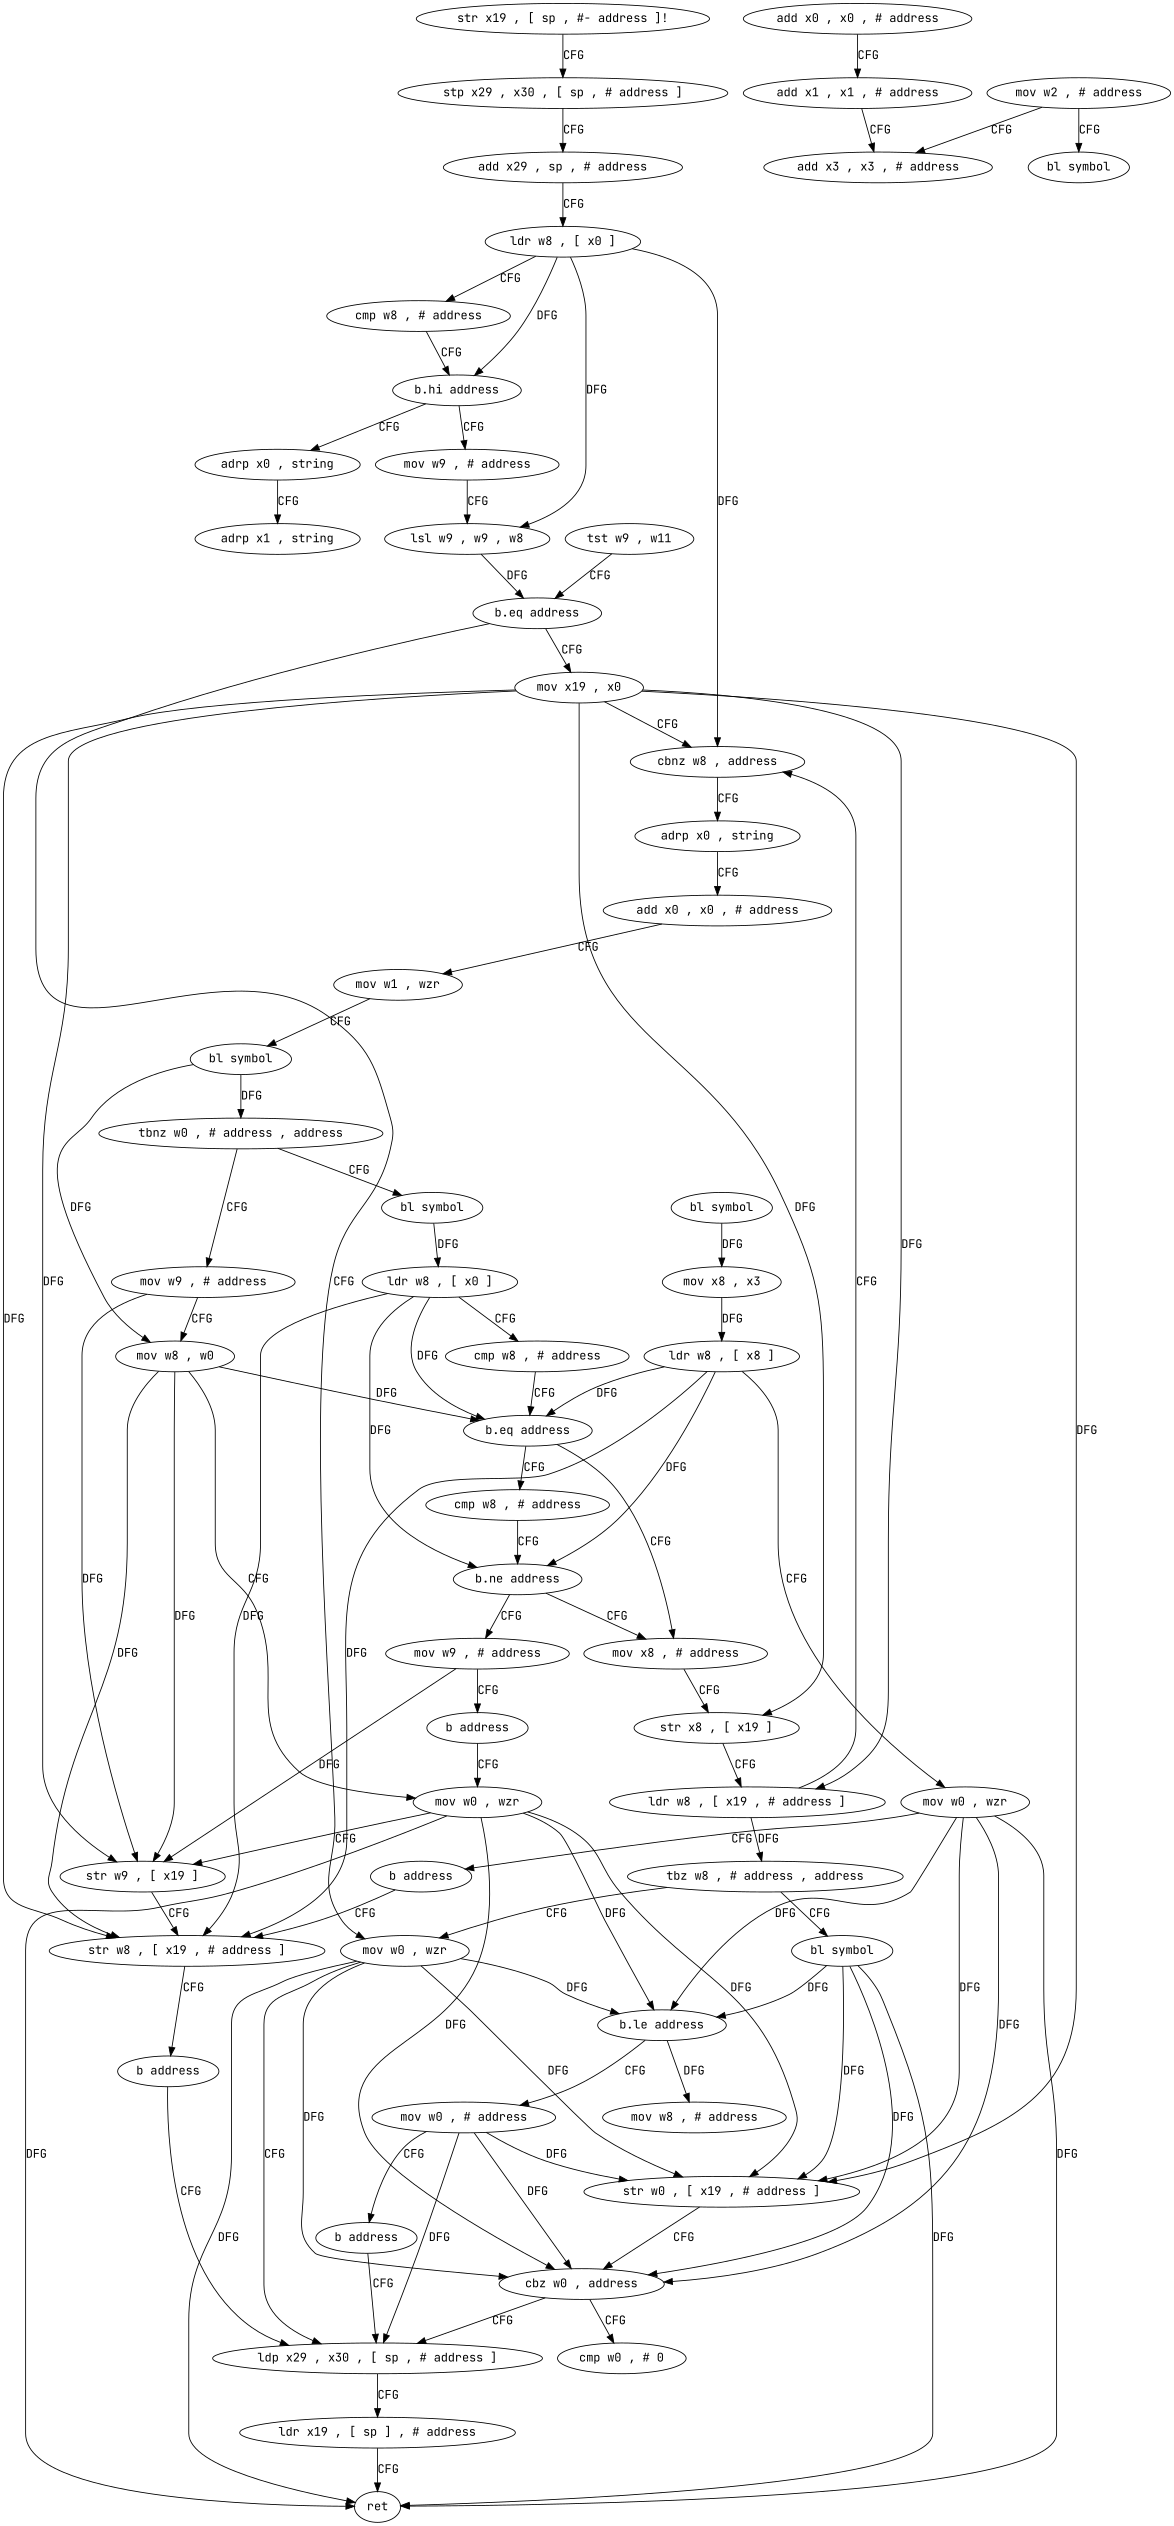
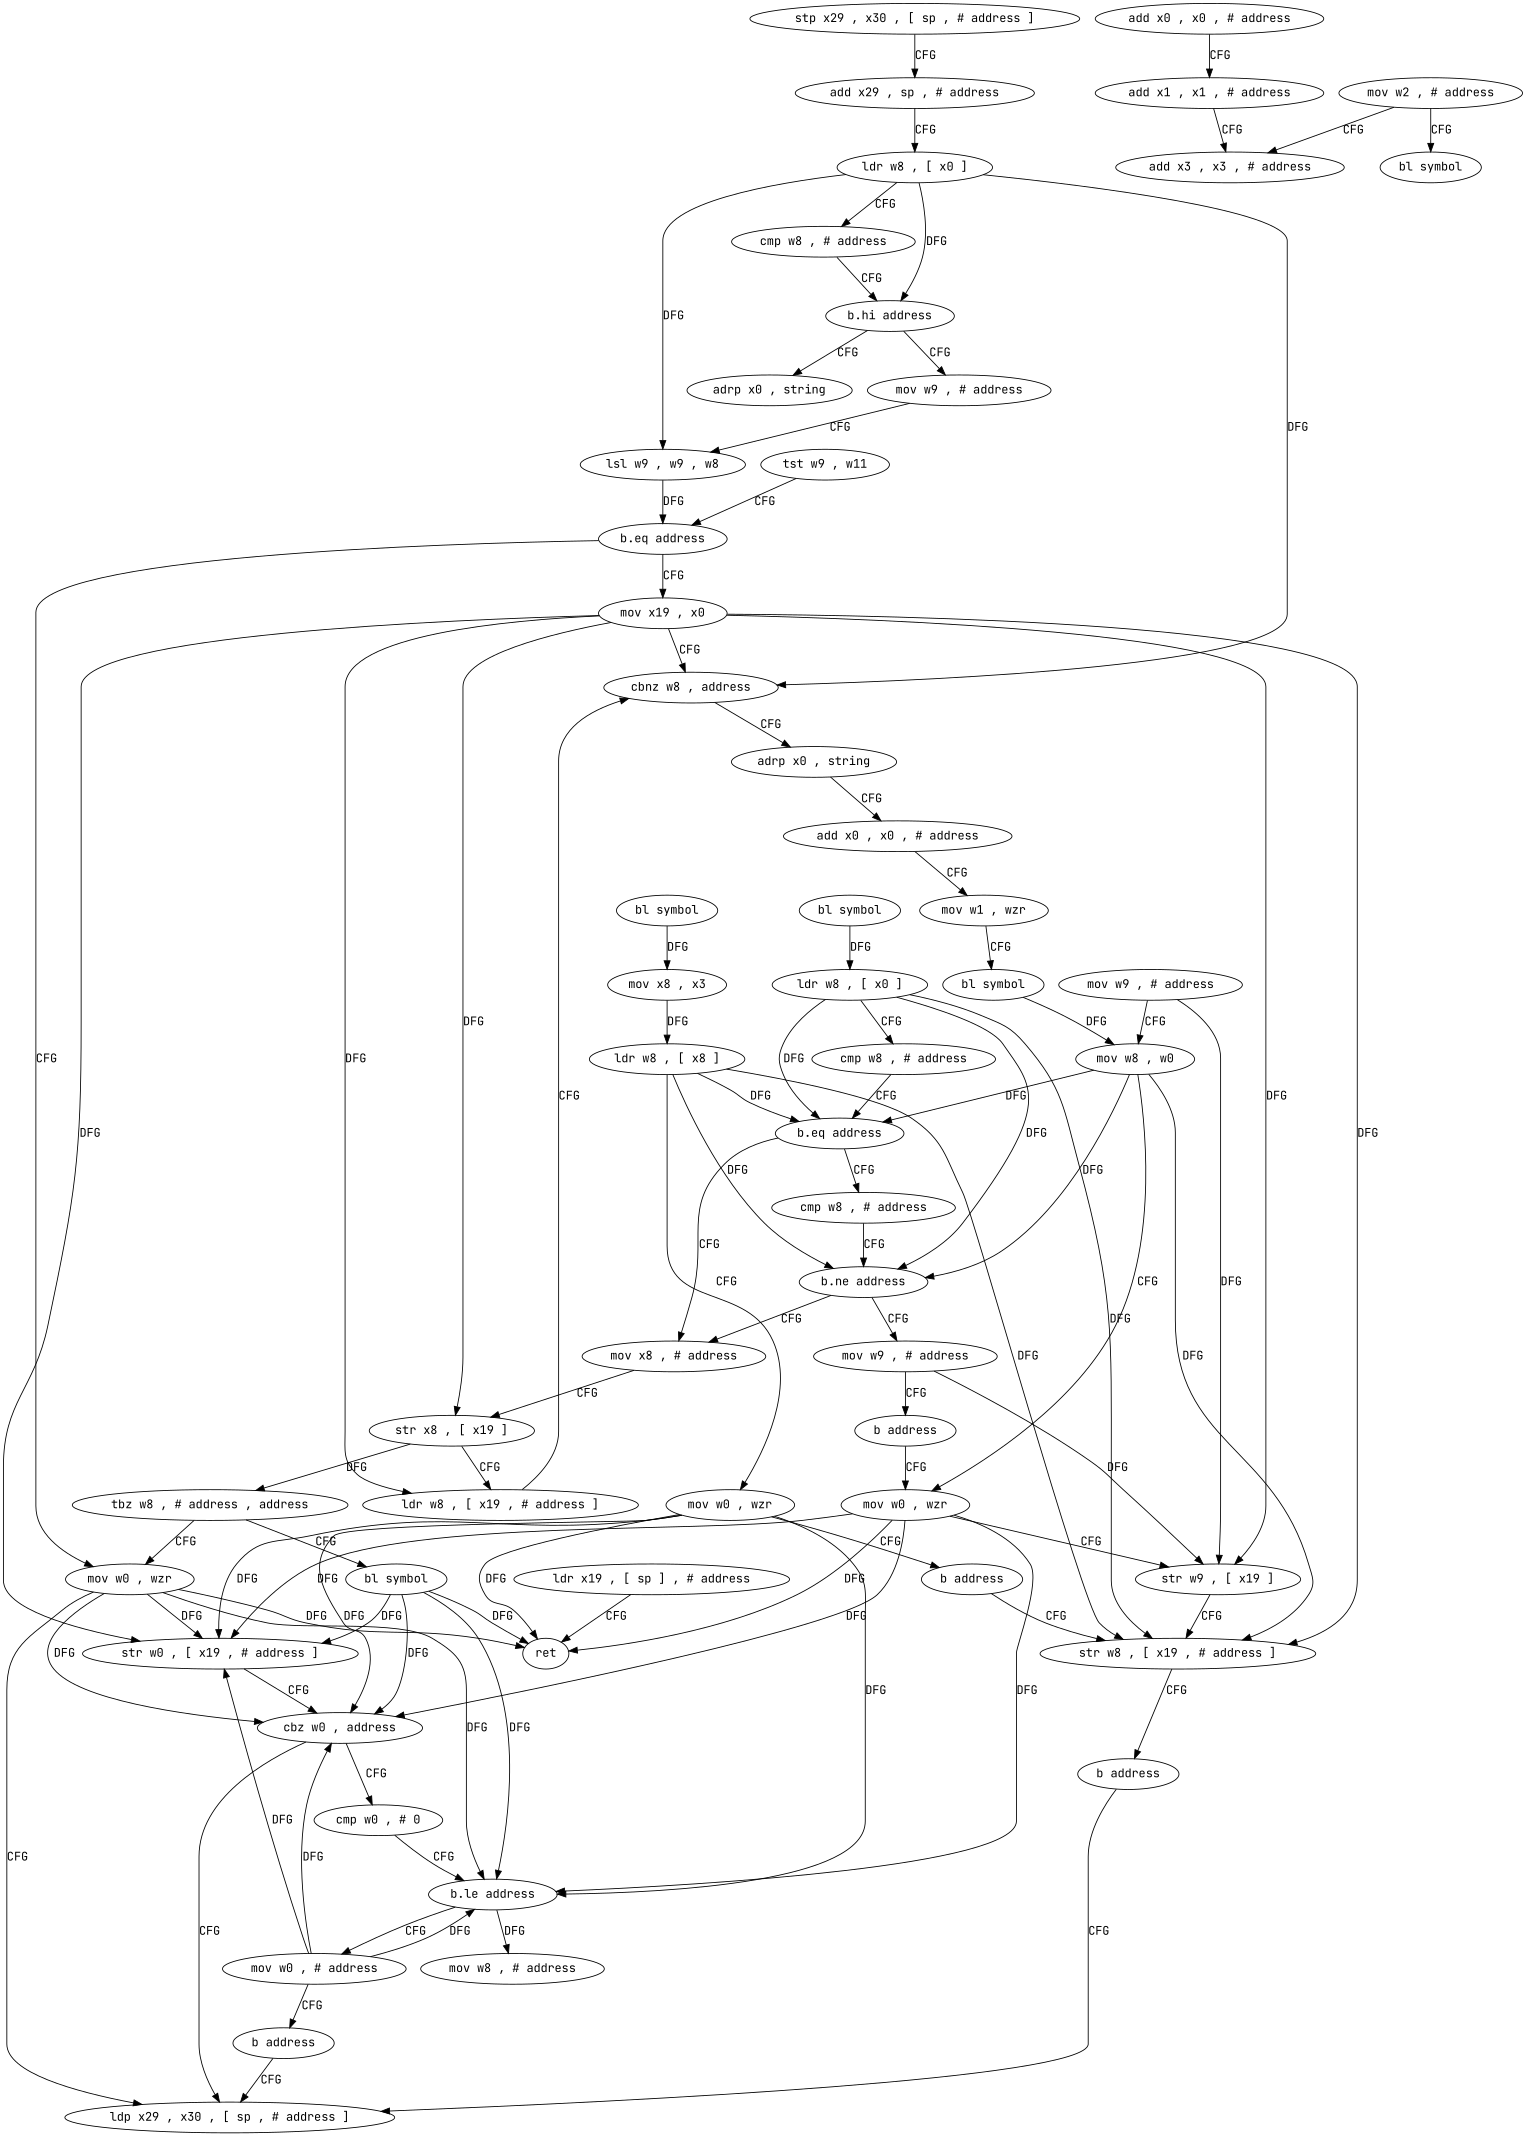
(563, 19) -> none
(278, 539) -> none
(241, 1133) -> none
(174, 1614) -> (1055, 1201)
(756, 1836) -> (337, 1466)
none -> (424, 1858)
(424, 2234) -> (421, 1940)
(378, 2391) -> none
